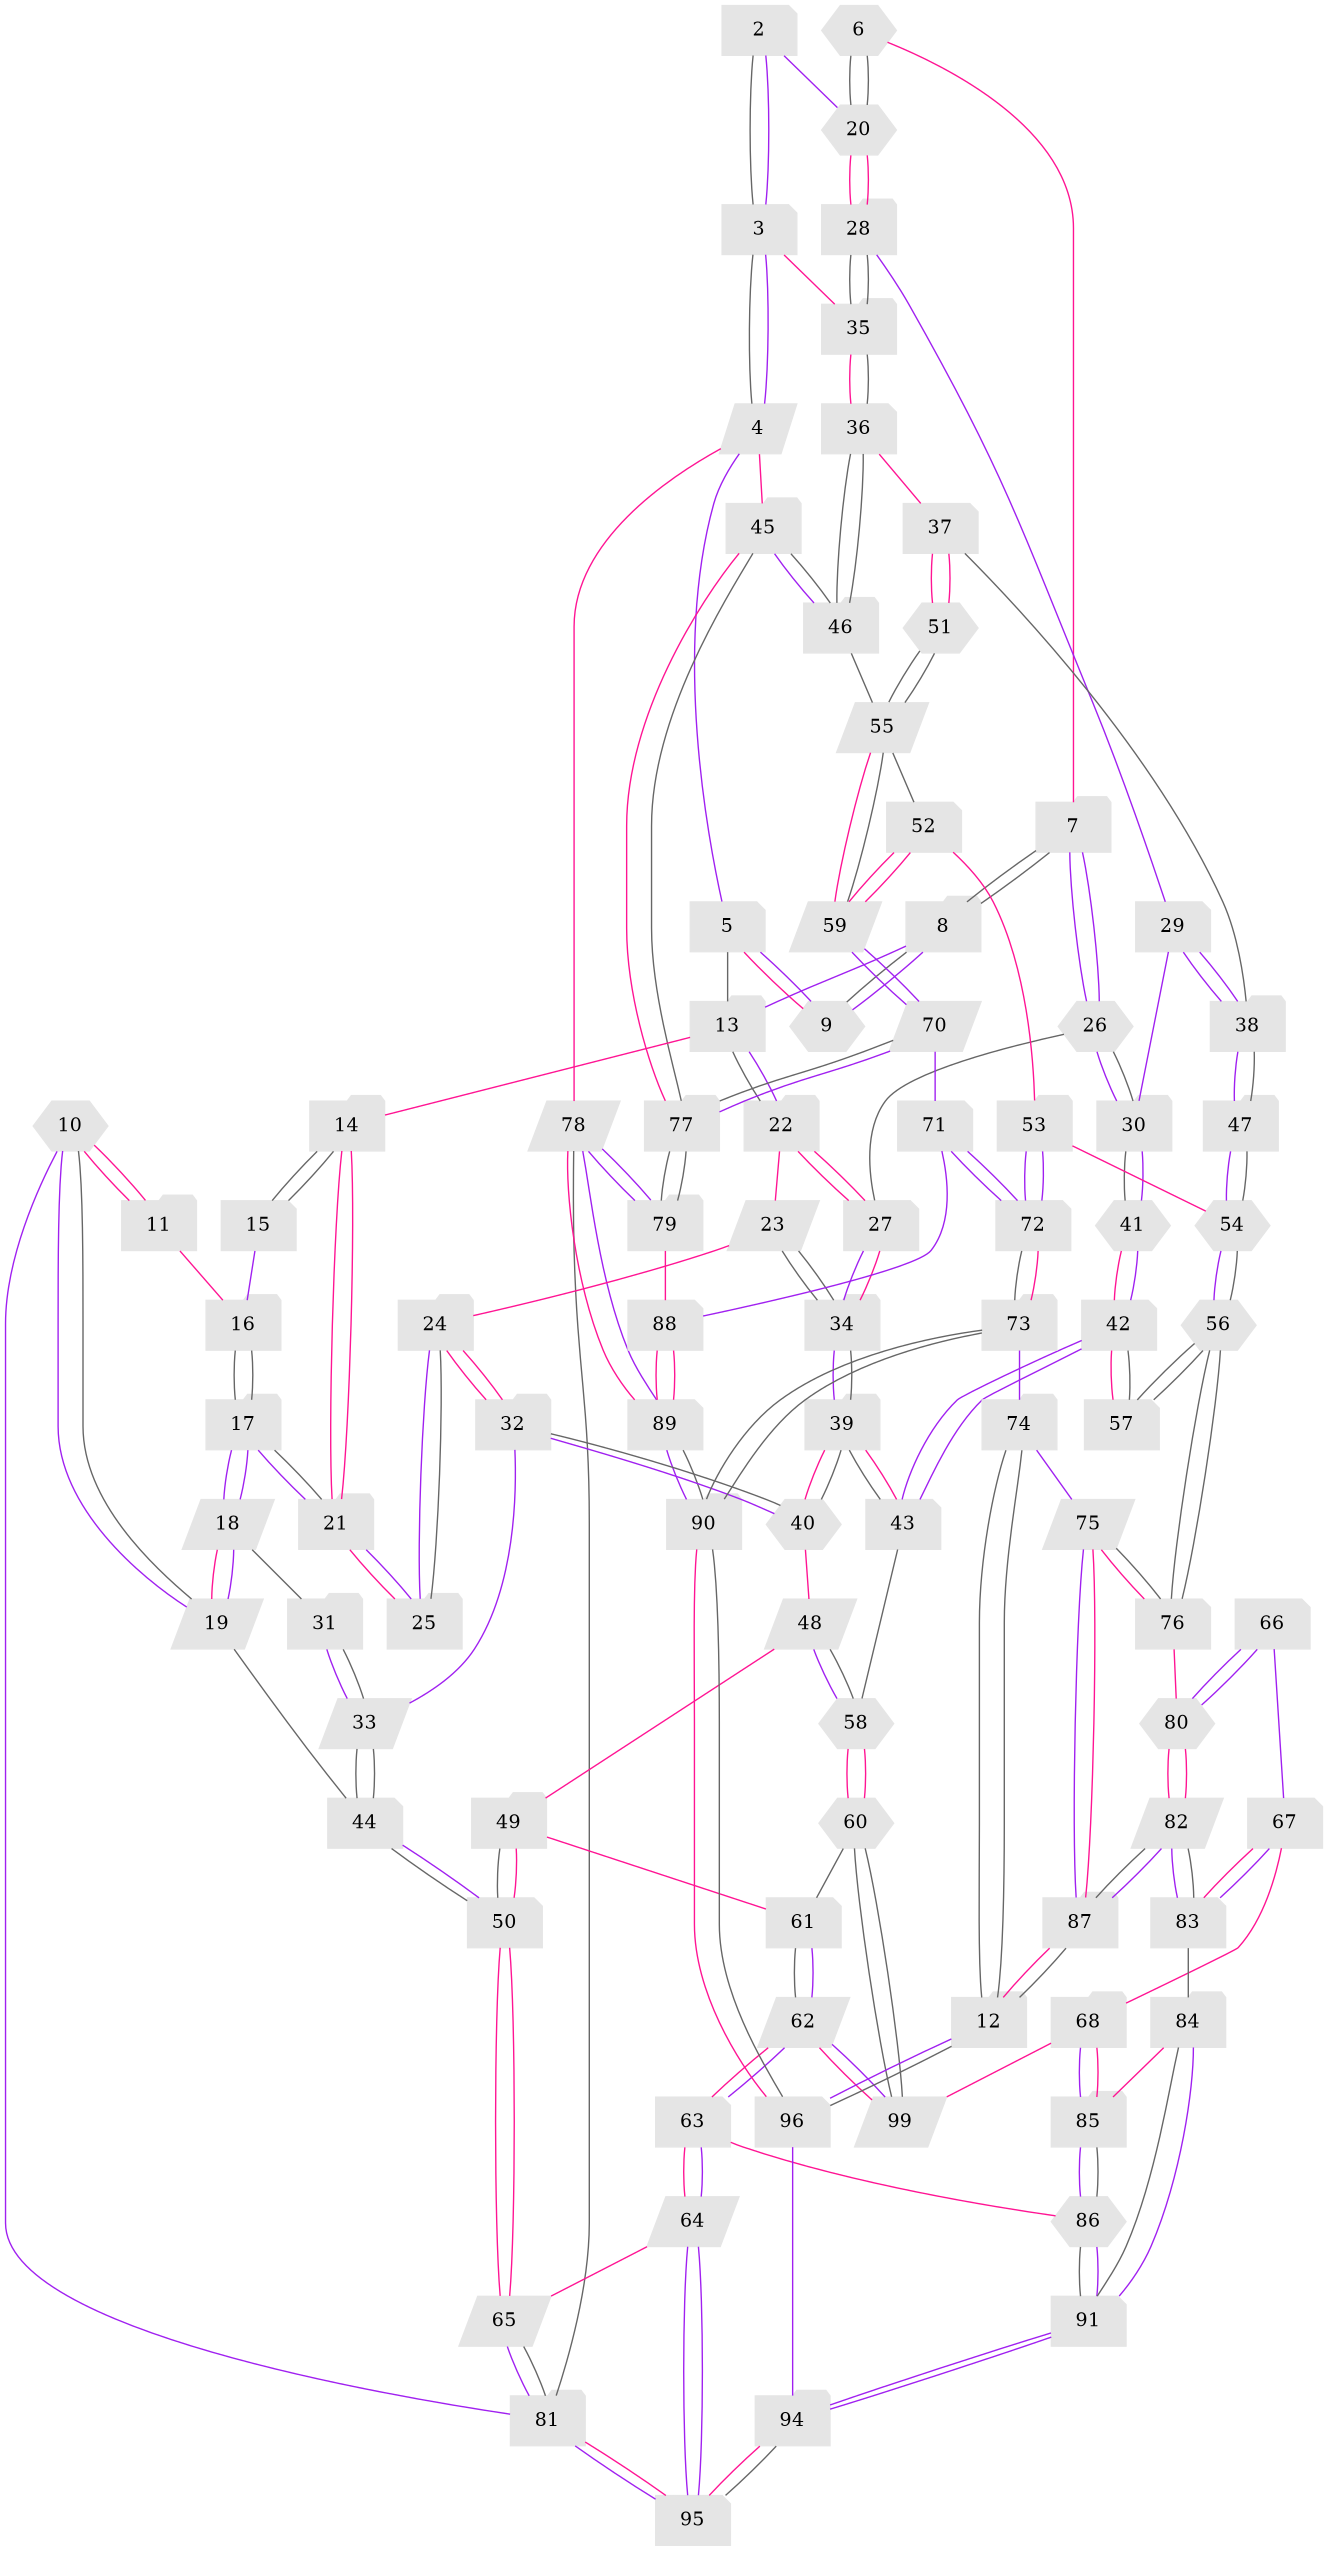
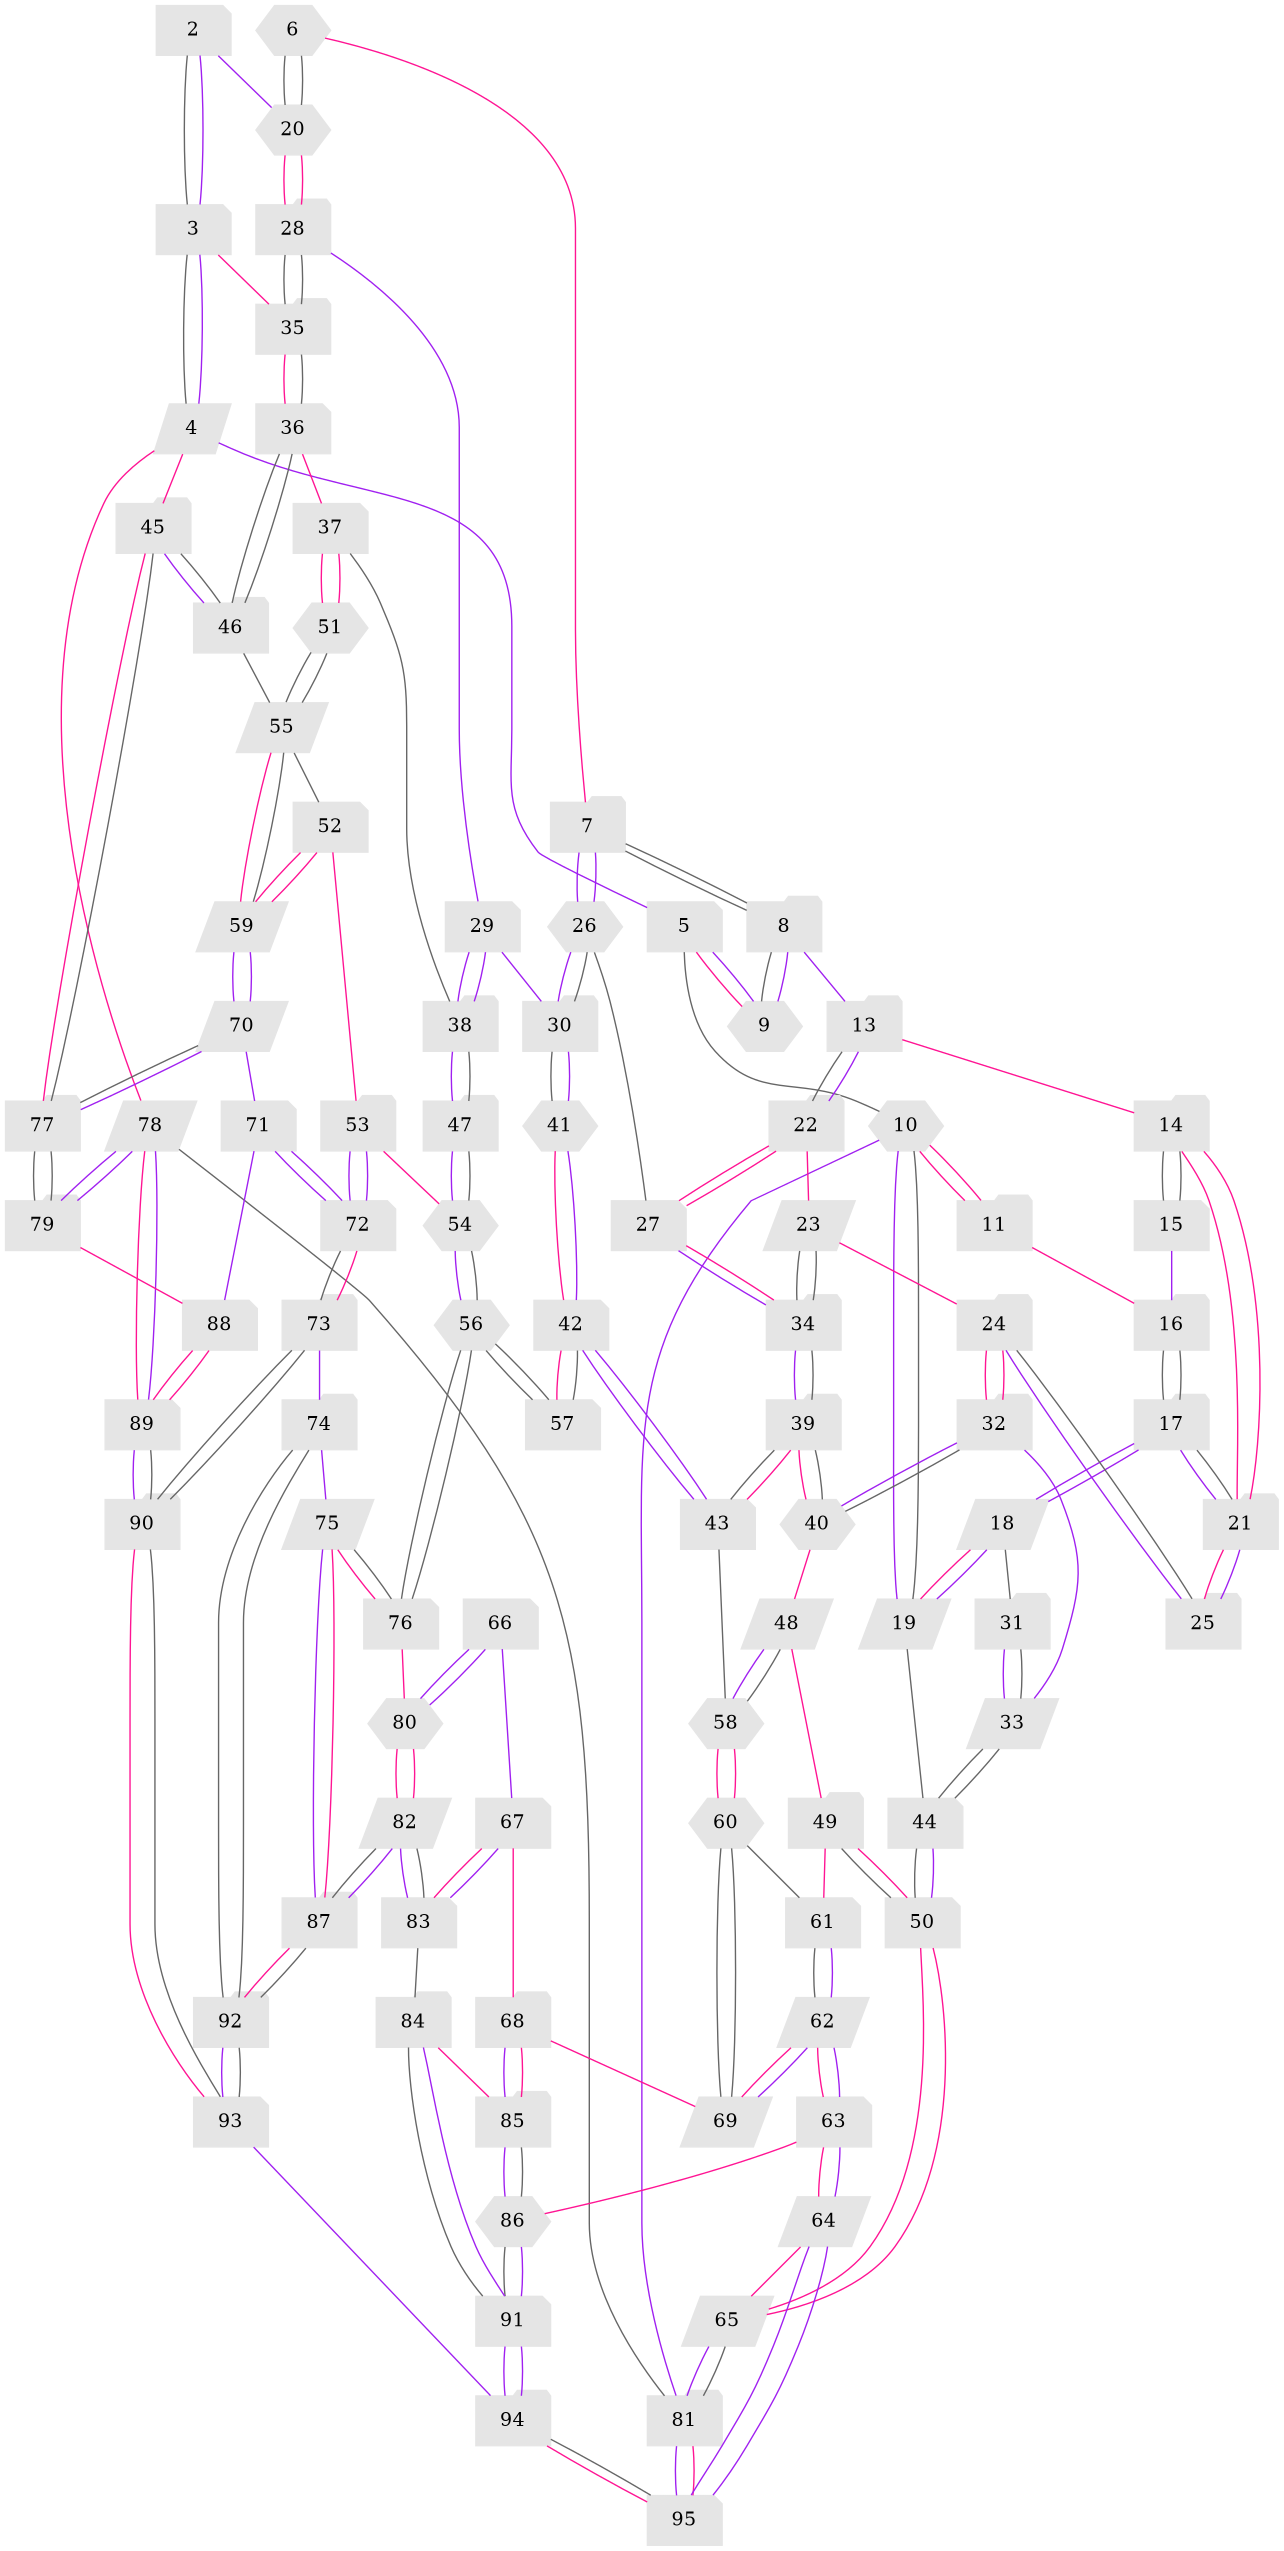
(728, 977) -> (743, 1074)
(989, 2022) -> (231, 2022)
(793, 2122) -> (231, 2122)
(901, 2122) -> (726, 2122)
